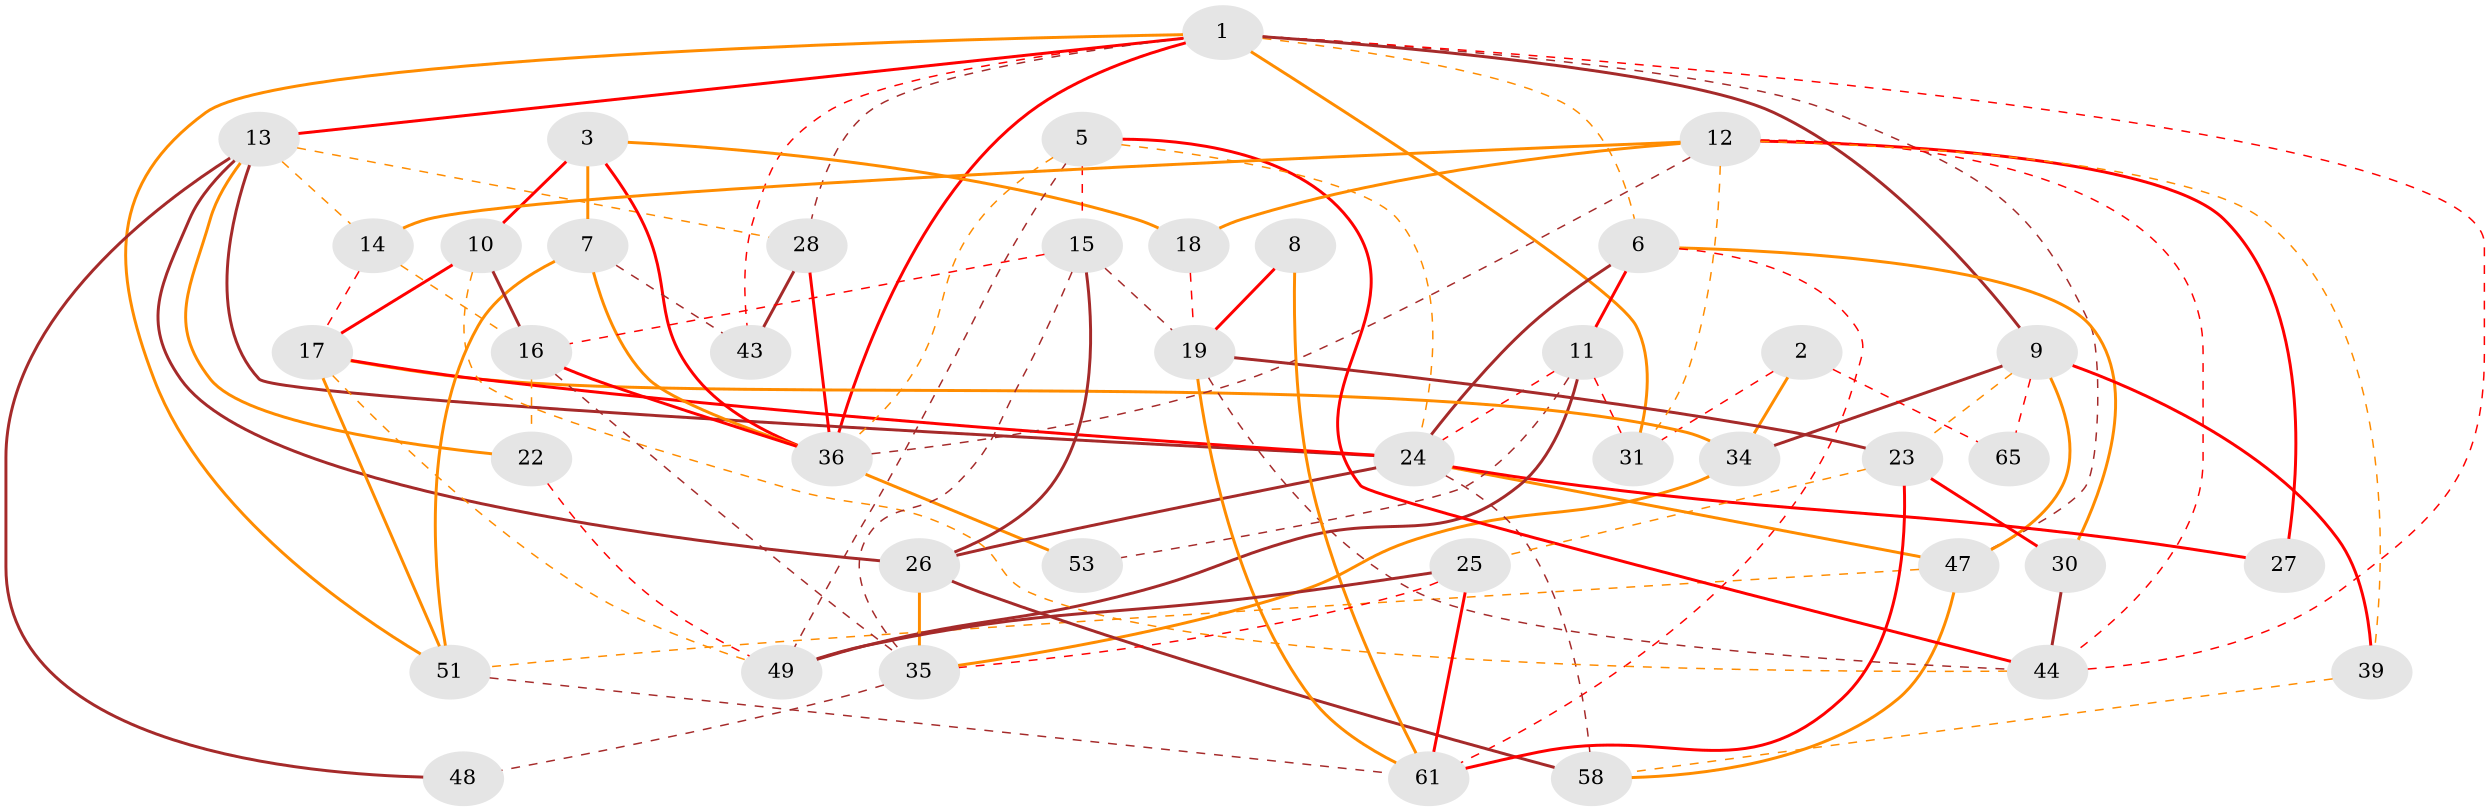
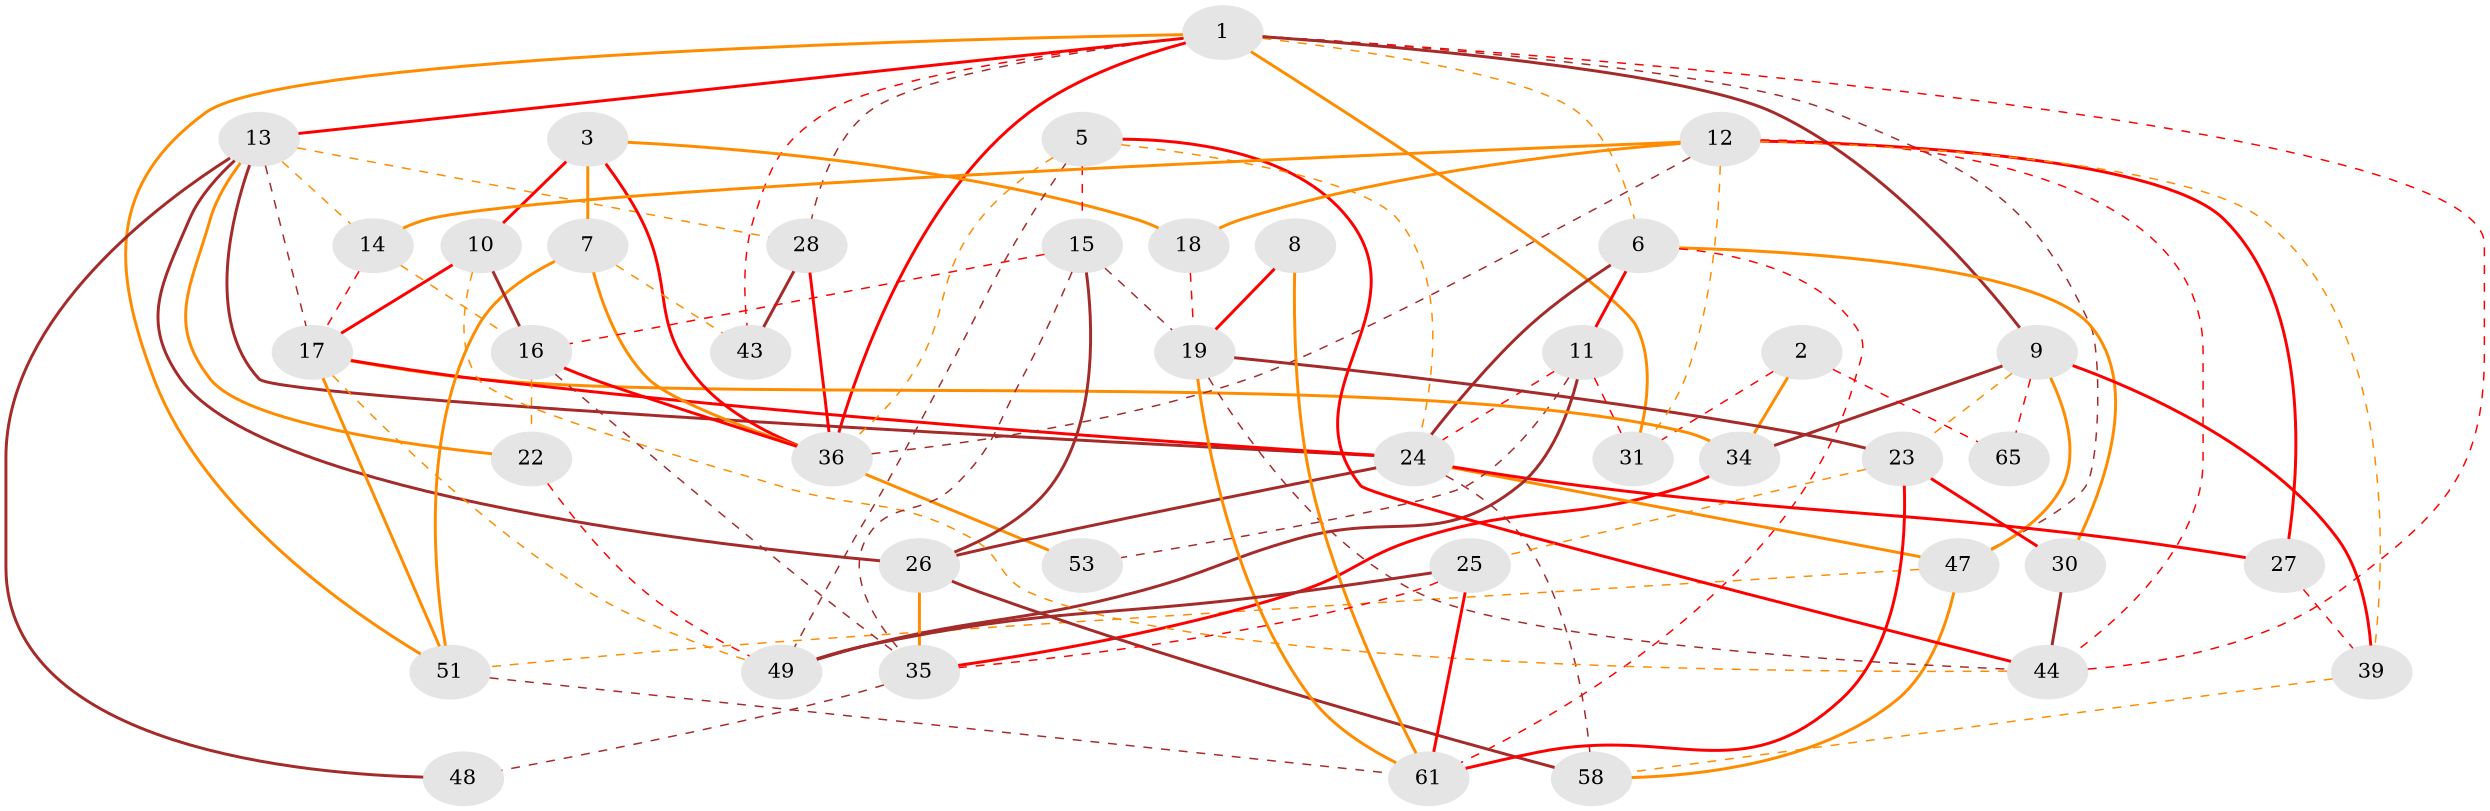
none -> (286, 246)
(675, 303) -> (675, 303)
(1353, 567) -> (1353, 567)
none -> (2328, 619)
